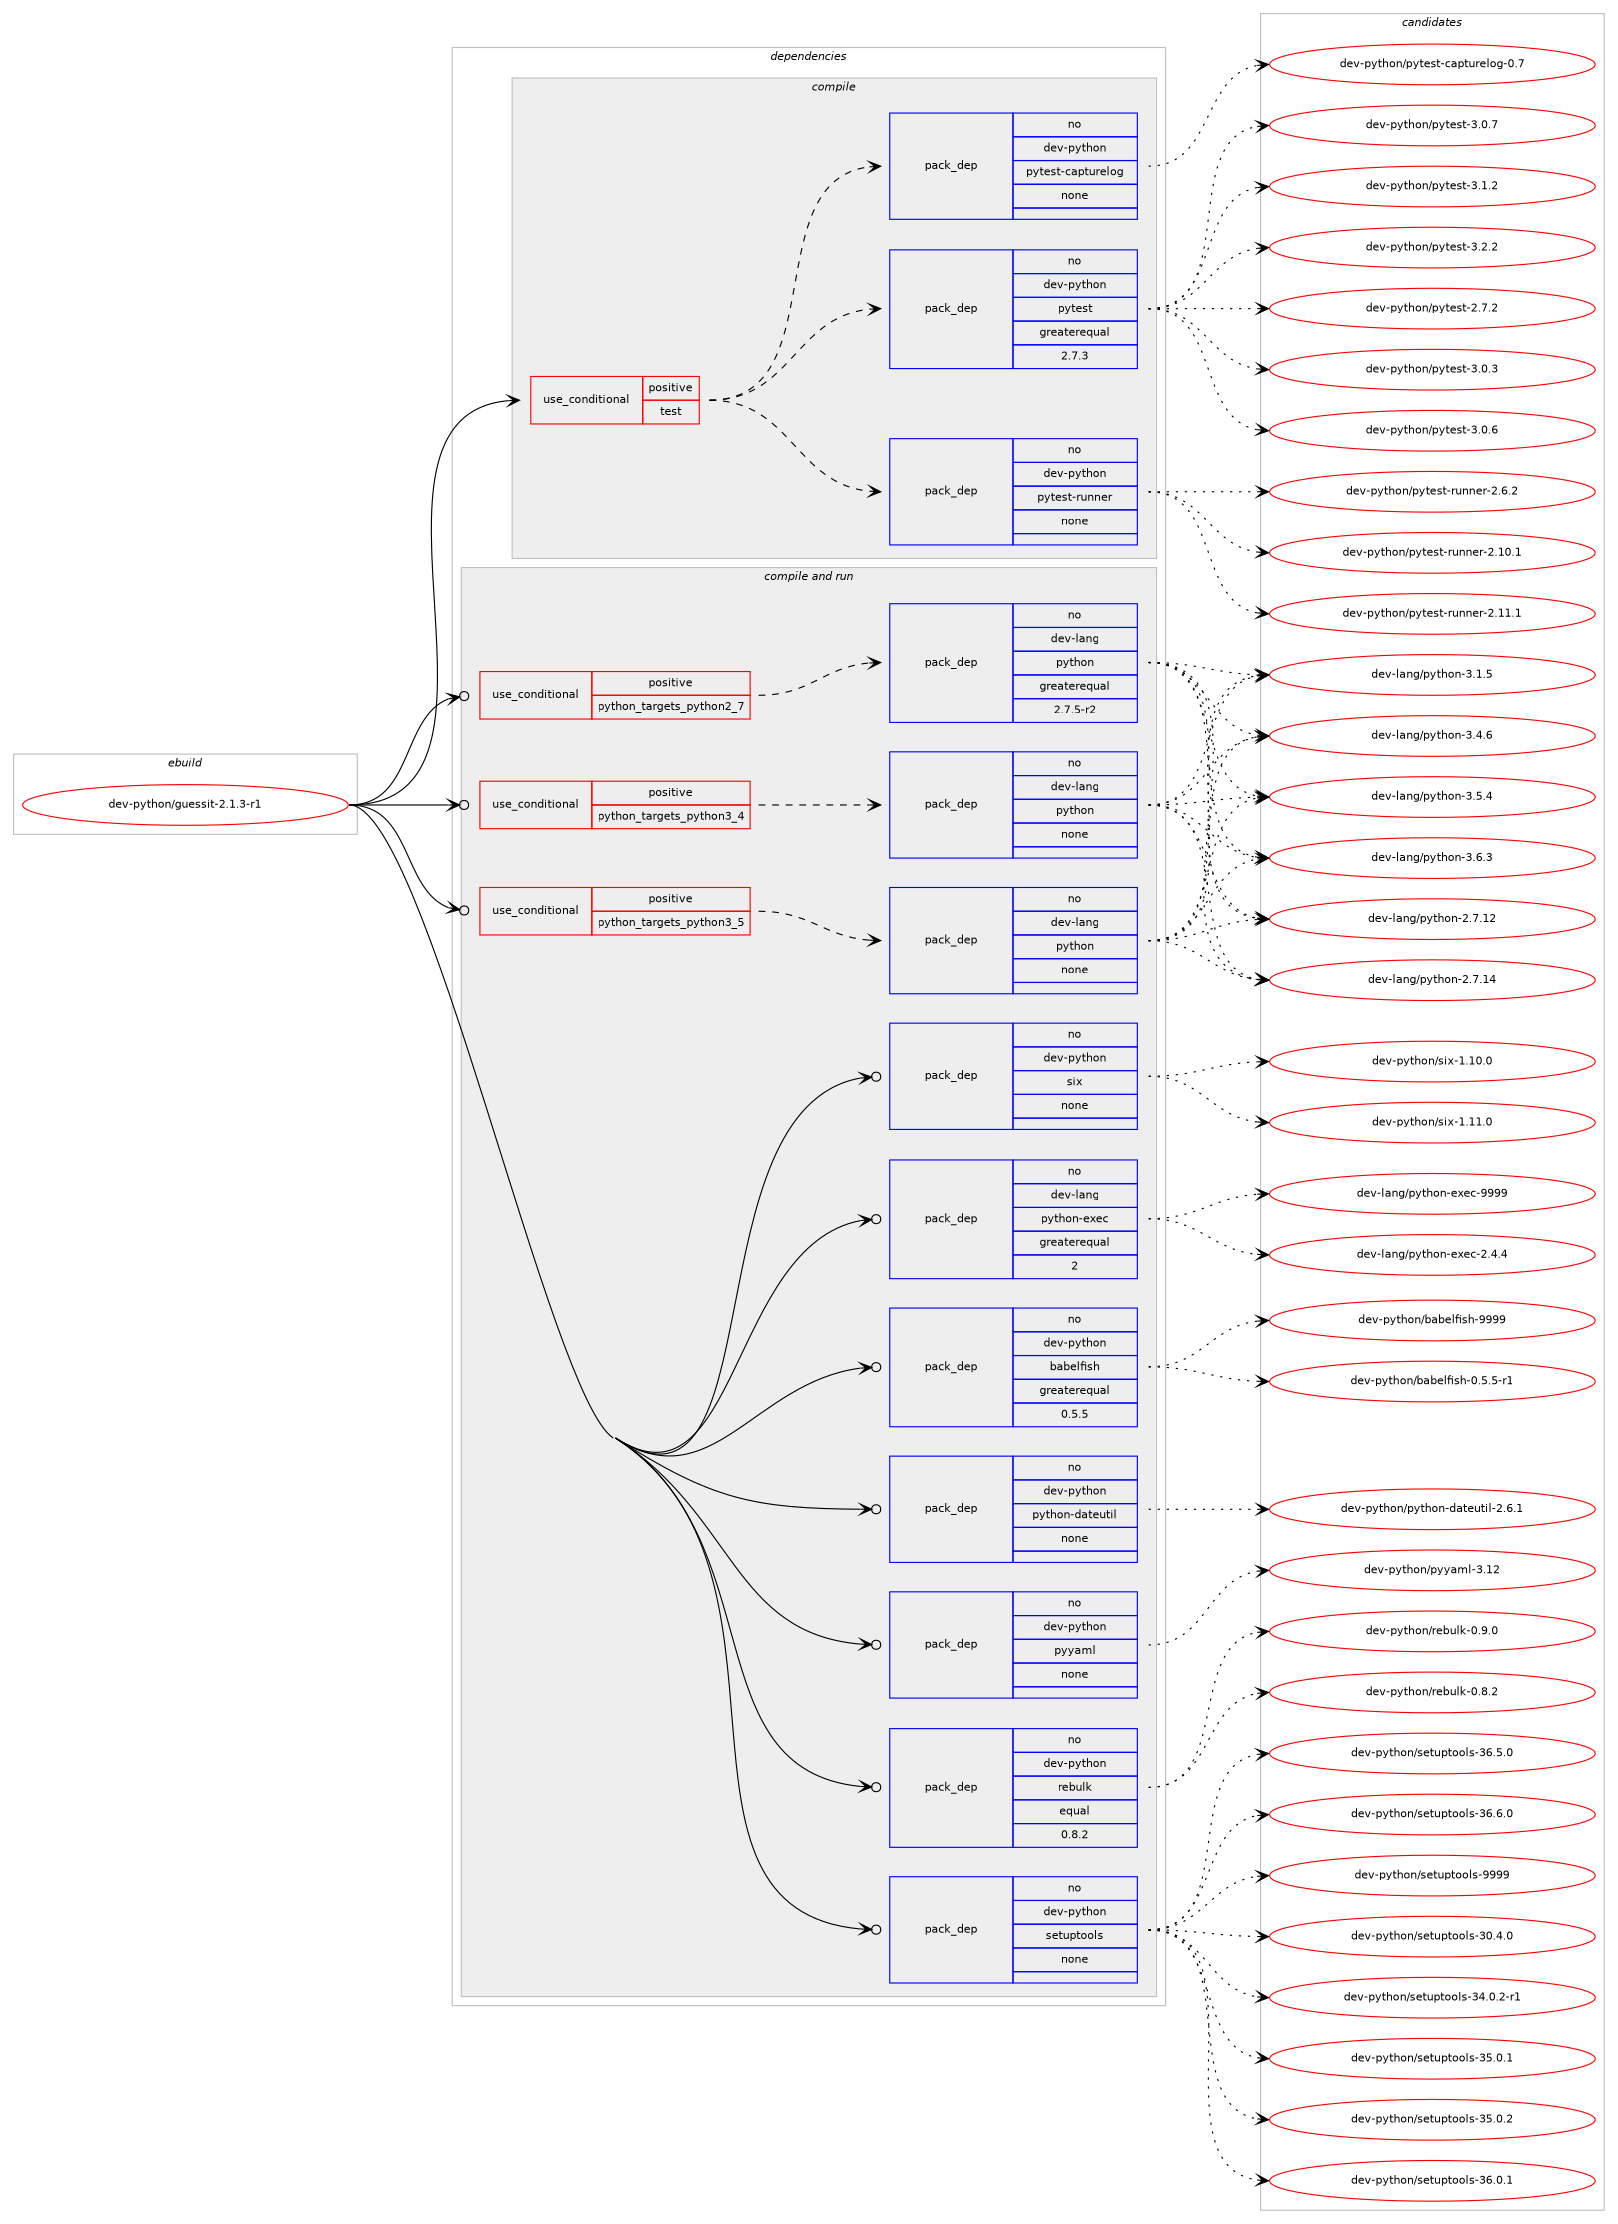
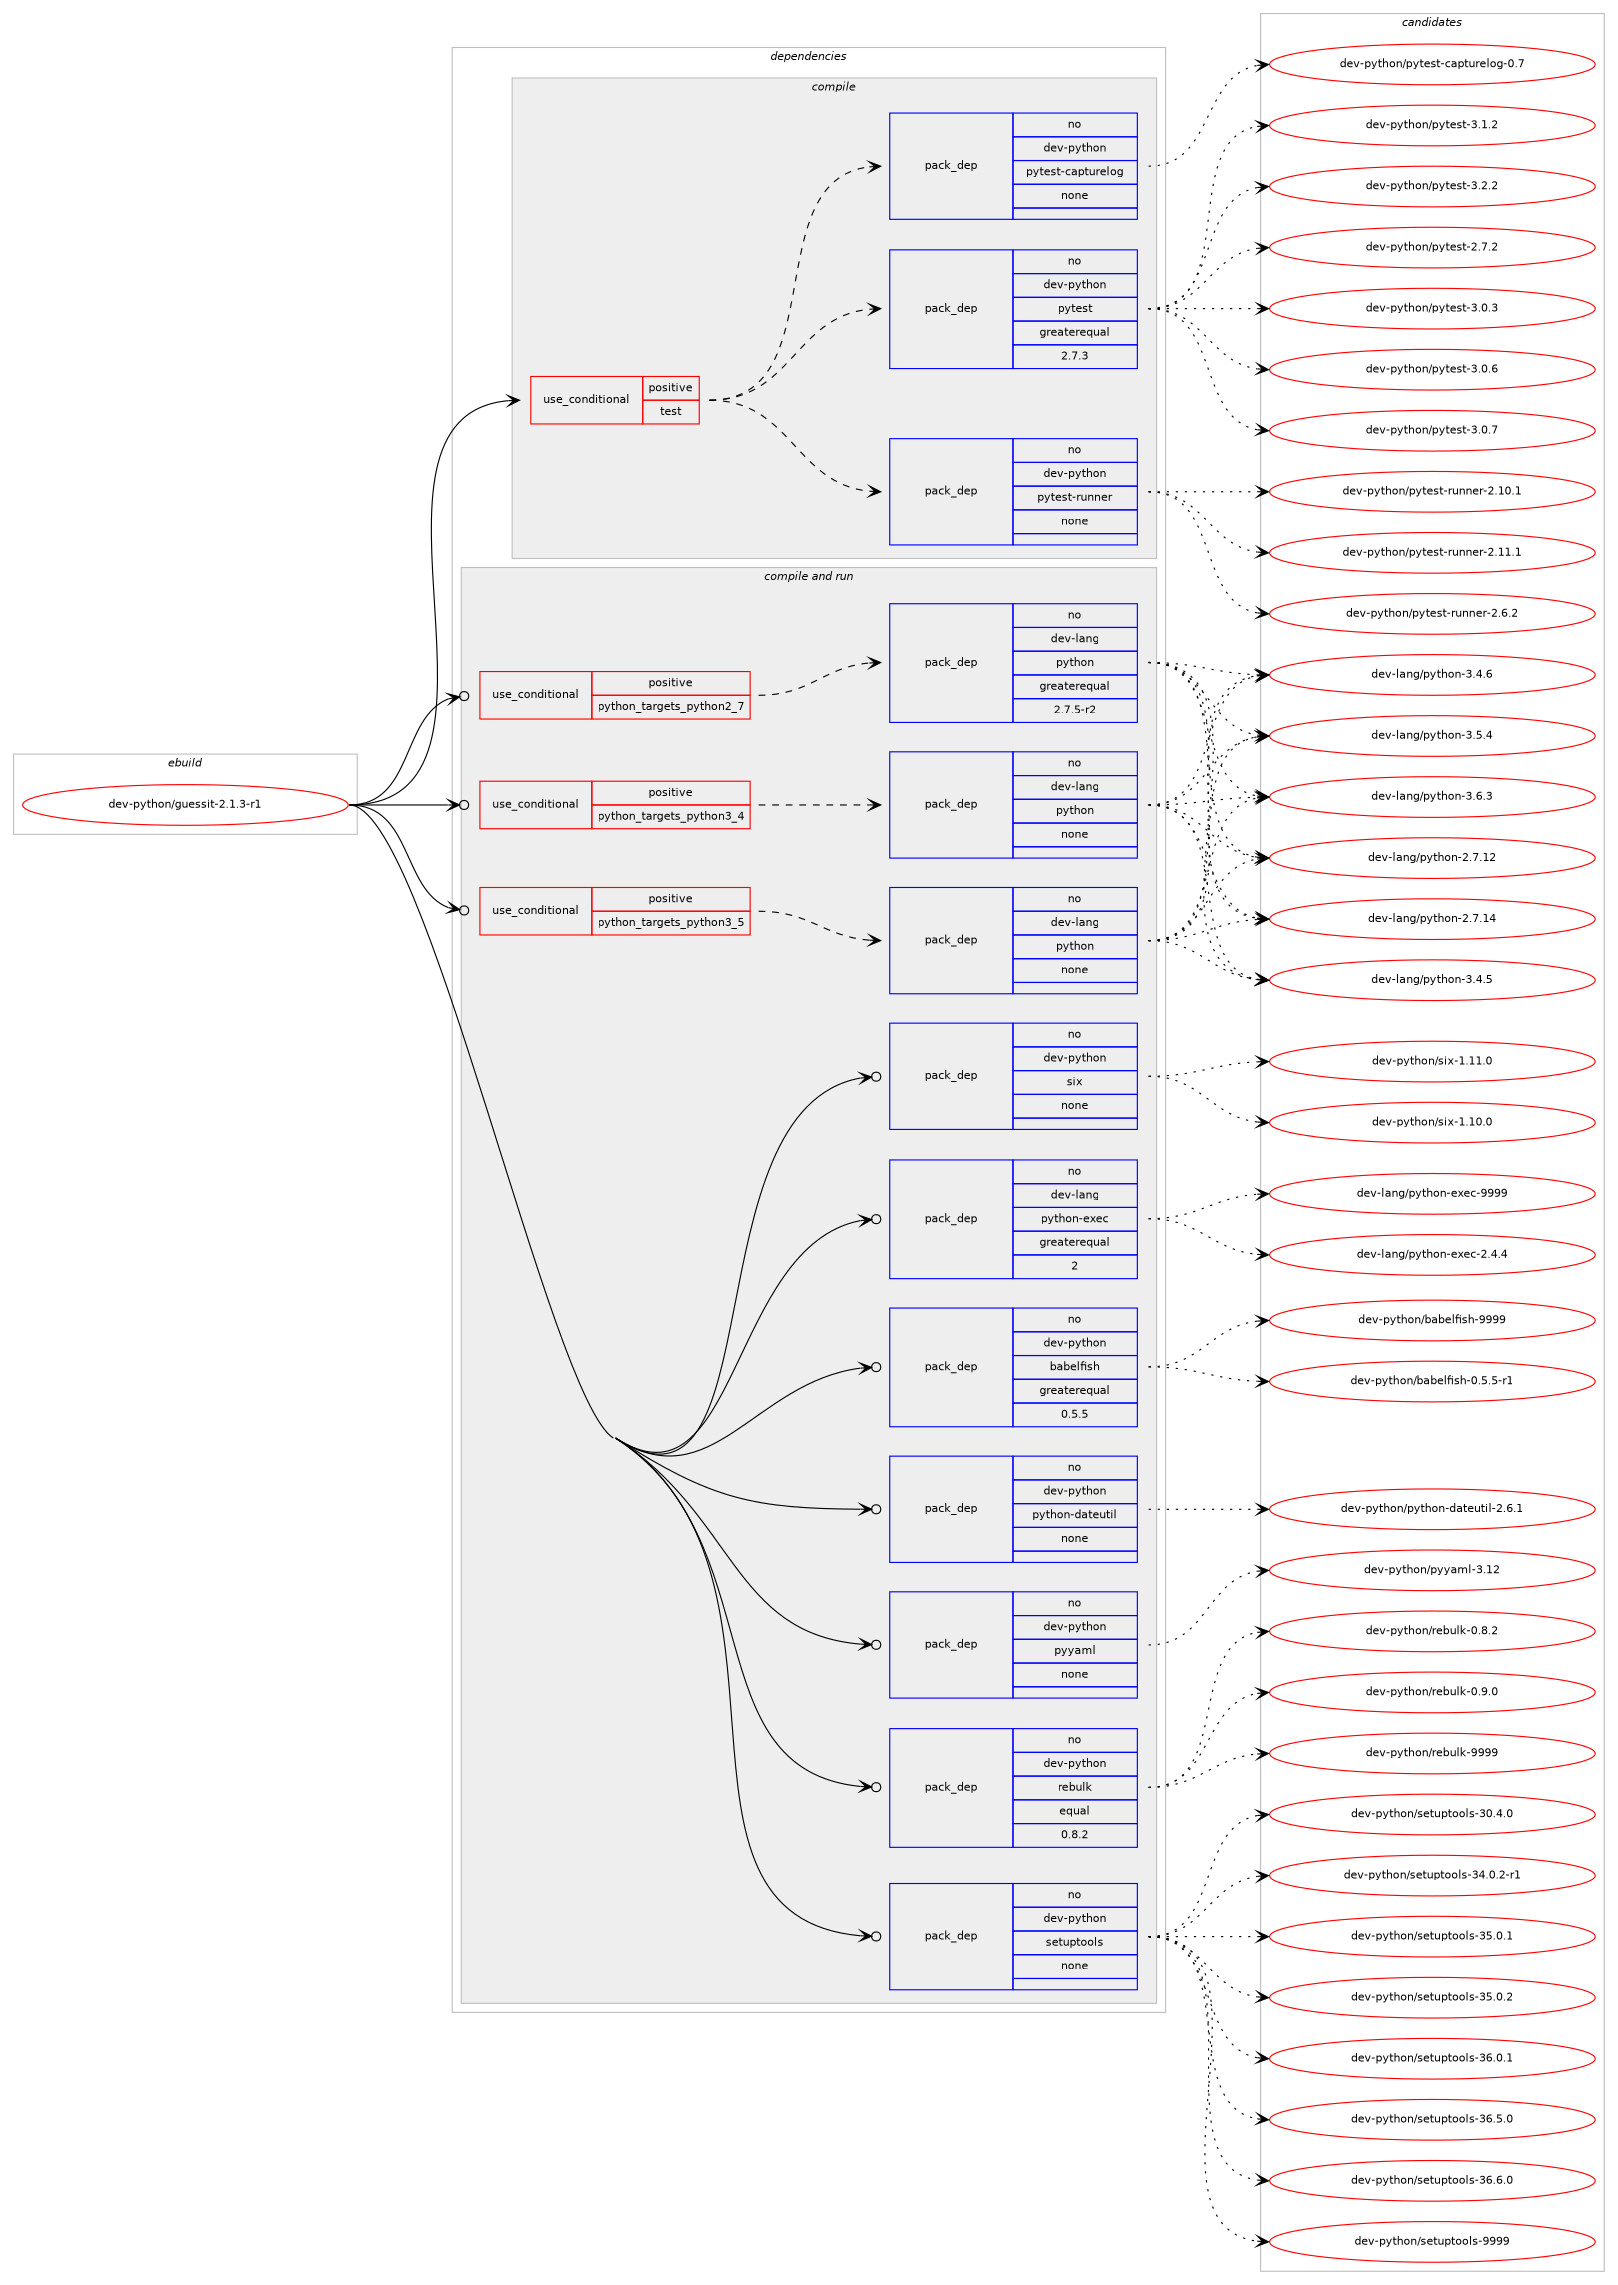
(1432, 675) -> (1432, 980)
none -> (1432, 1753)
